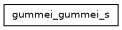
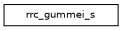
(61, 15) -> (61, 15)
